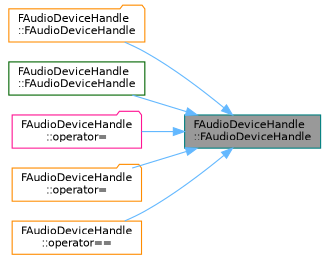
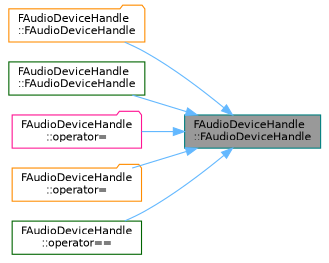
(77, 238) -> (77, 238)
